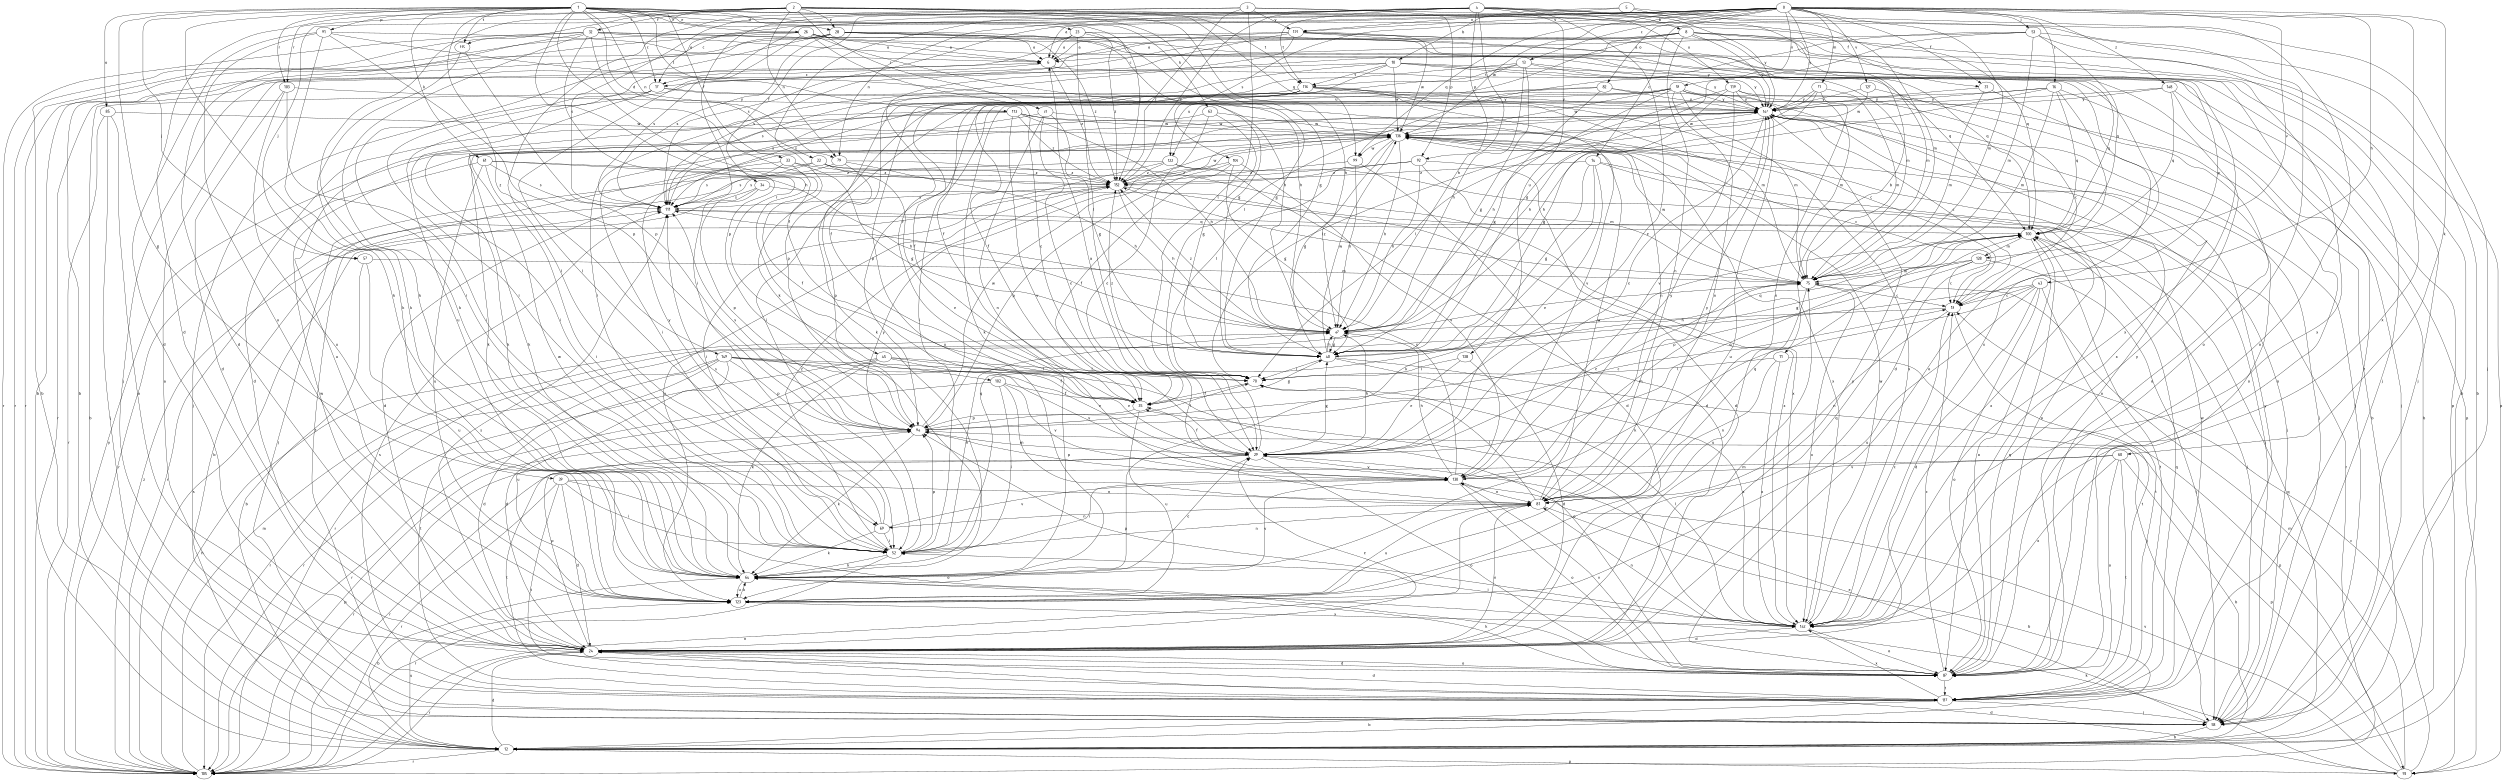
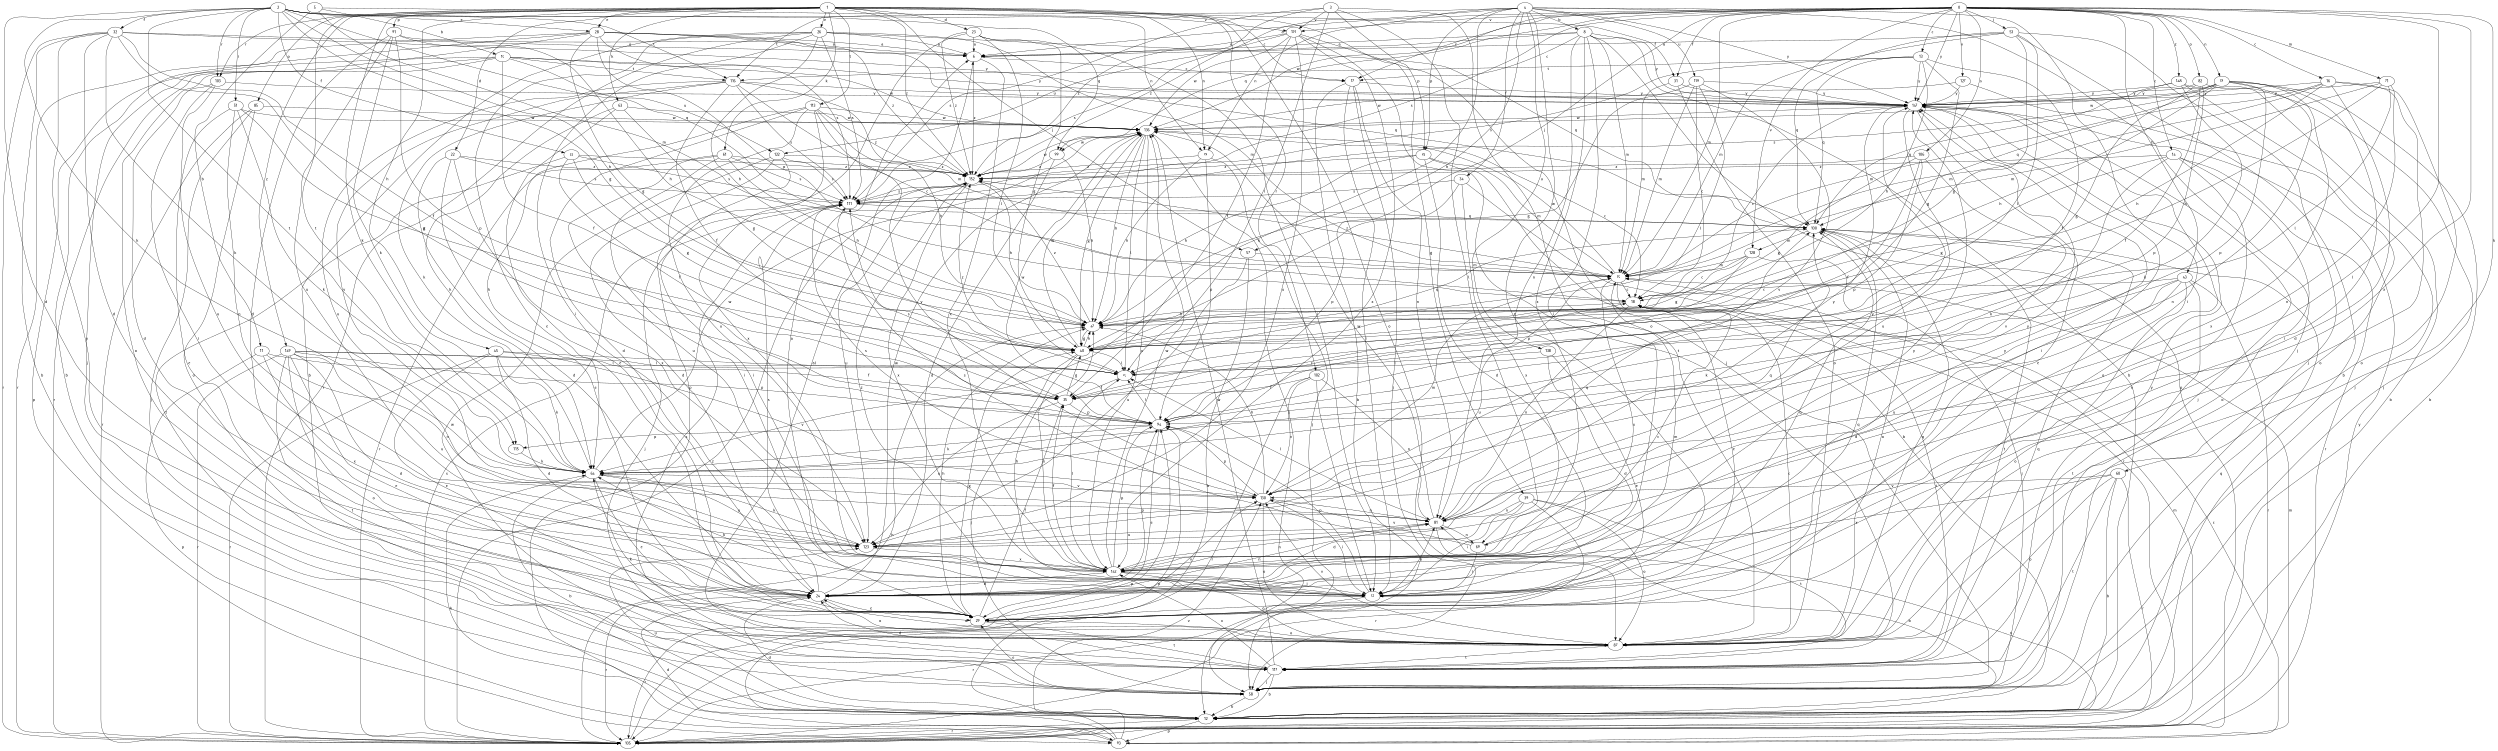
(674, 259) -> (839, 430)
(2266, 443) -> (453, 425)
(816, 553) -> none
